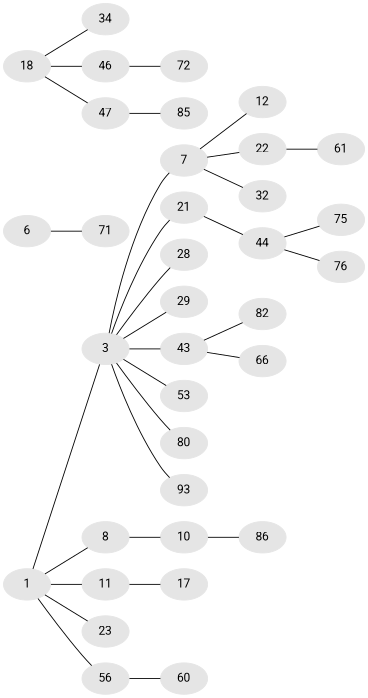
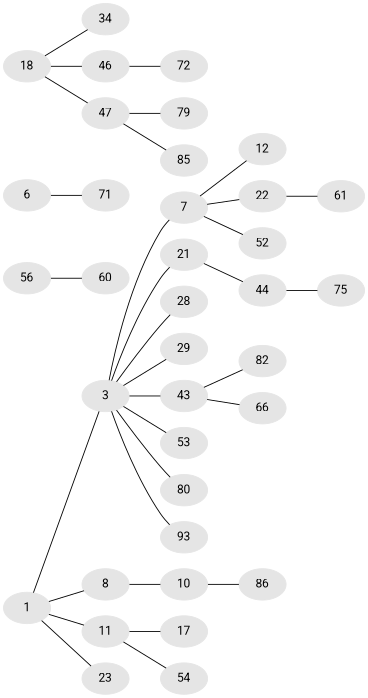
none -> (184, 113)
(263, 196) -> (263, 243)
(341, 267) -> none
(64, 633) -> none
none -> (184, 679)
